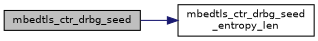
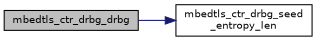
(72, 20) -> (71, 20)
